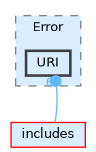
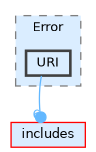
(57, 104) -> (40, 94)
